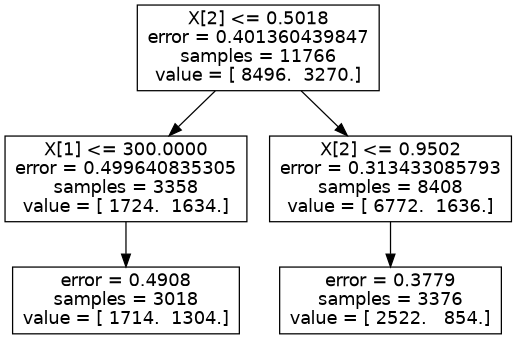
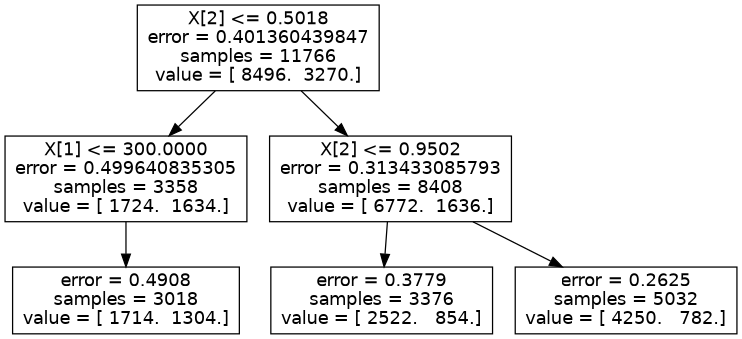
none -> (626, 300)
